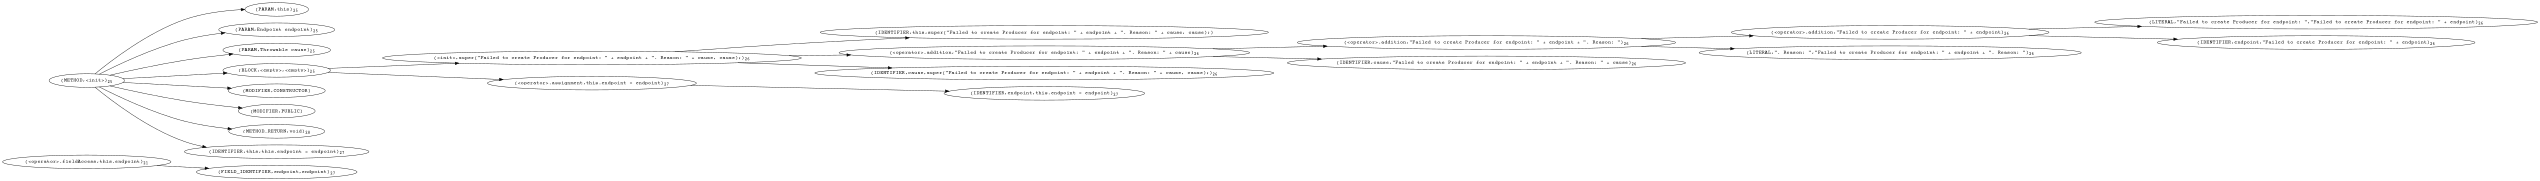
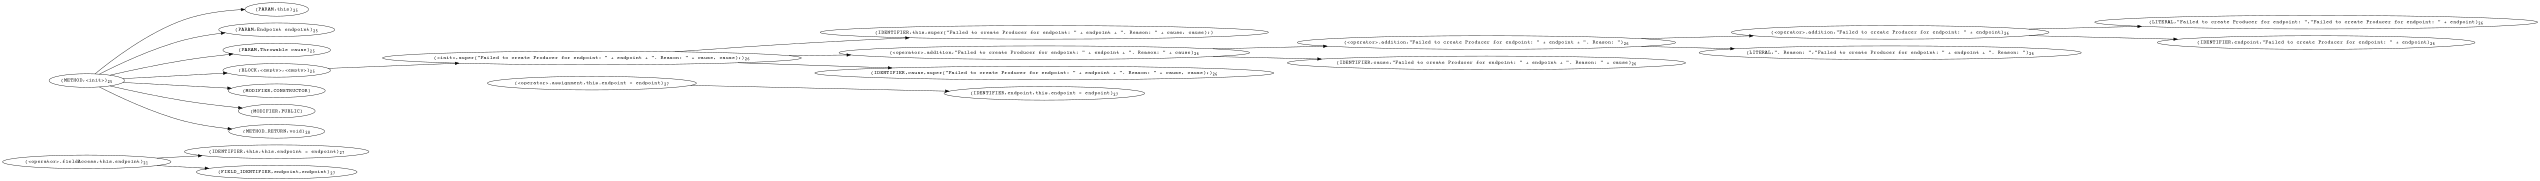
(414, 76) -> none
(146, 123) -> (178, 157)
